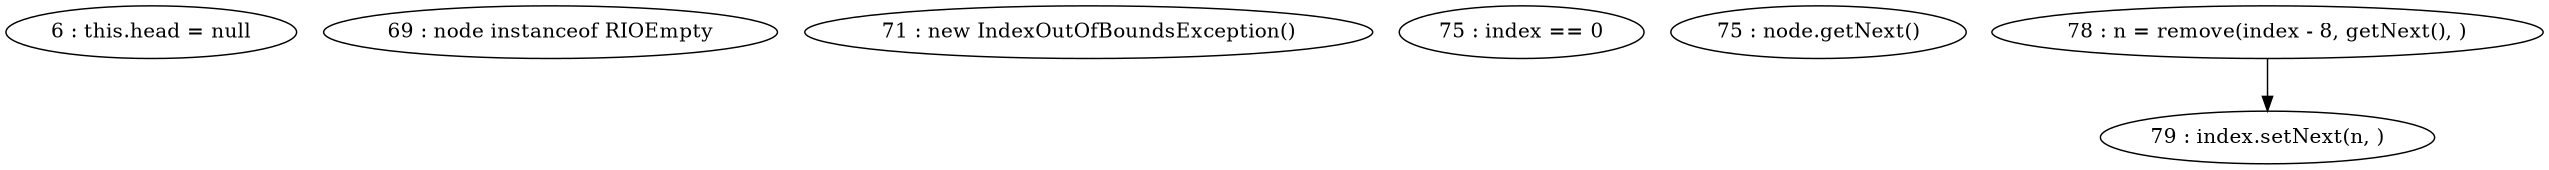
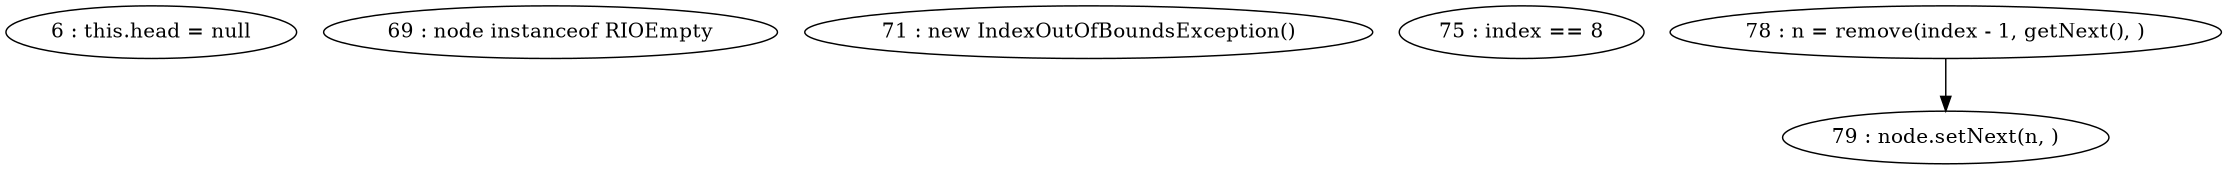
(1522, 32) -> (1522, 32)
(1818, 32) -> none
(2267, 32) -> (1946, 32)
(2267, 137) -> (1946, 137)
